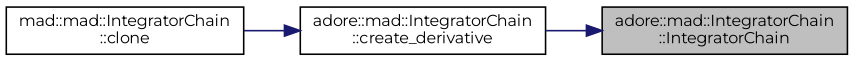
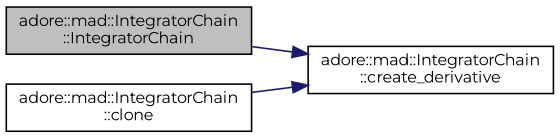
(125, 31) -> (129, 108)
(566, 31) -> (272, 49)
